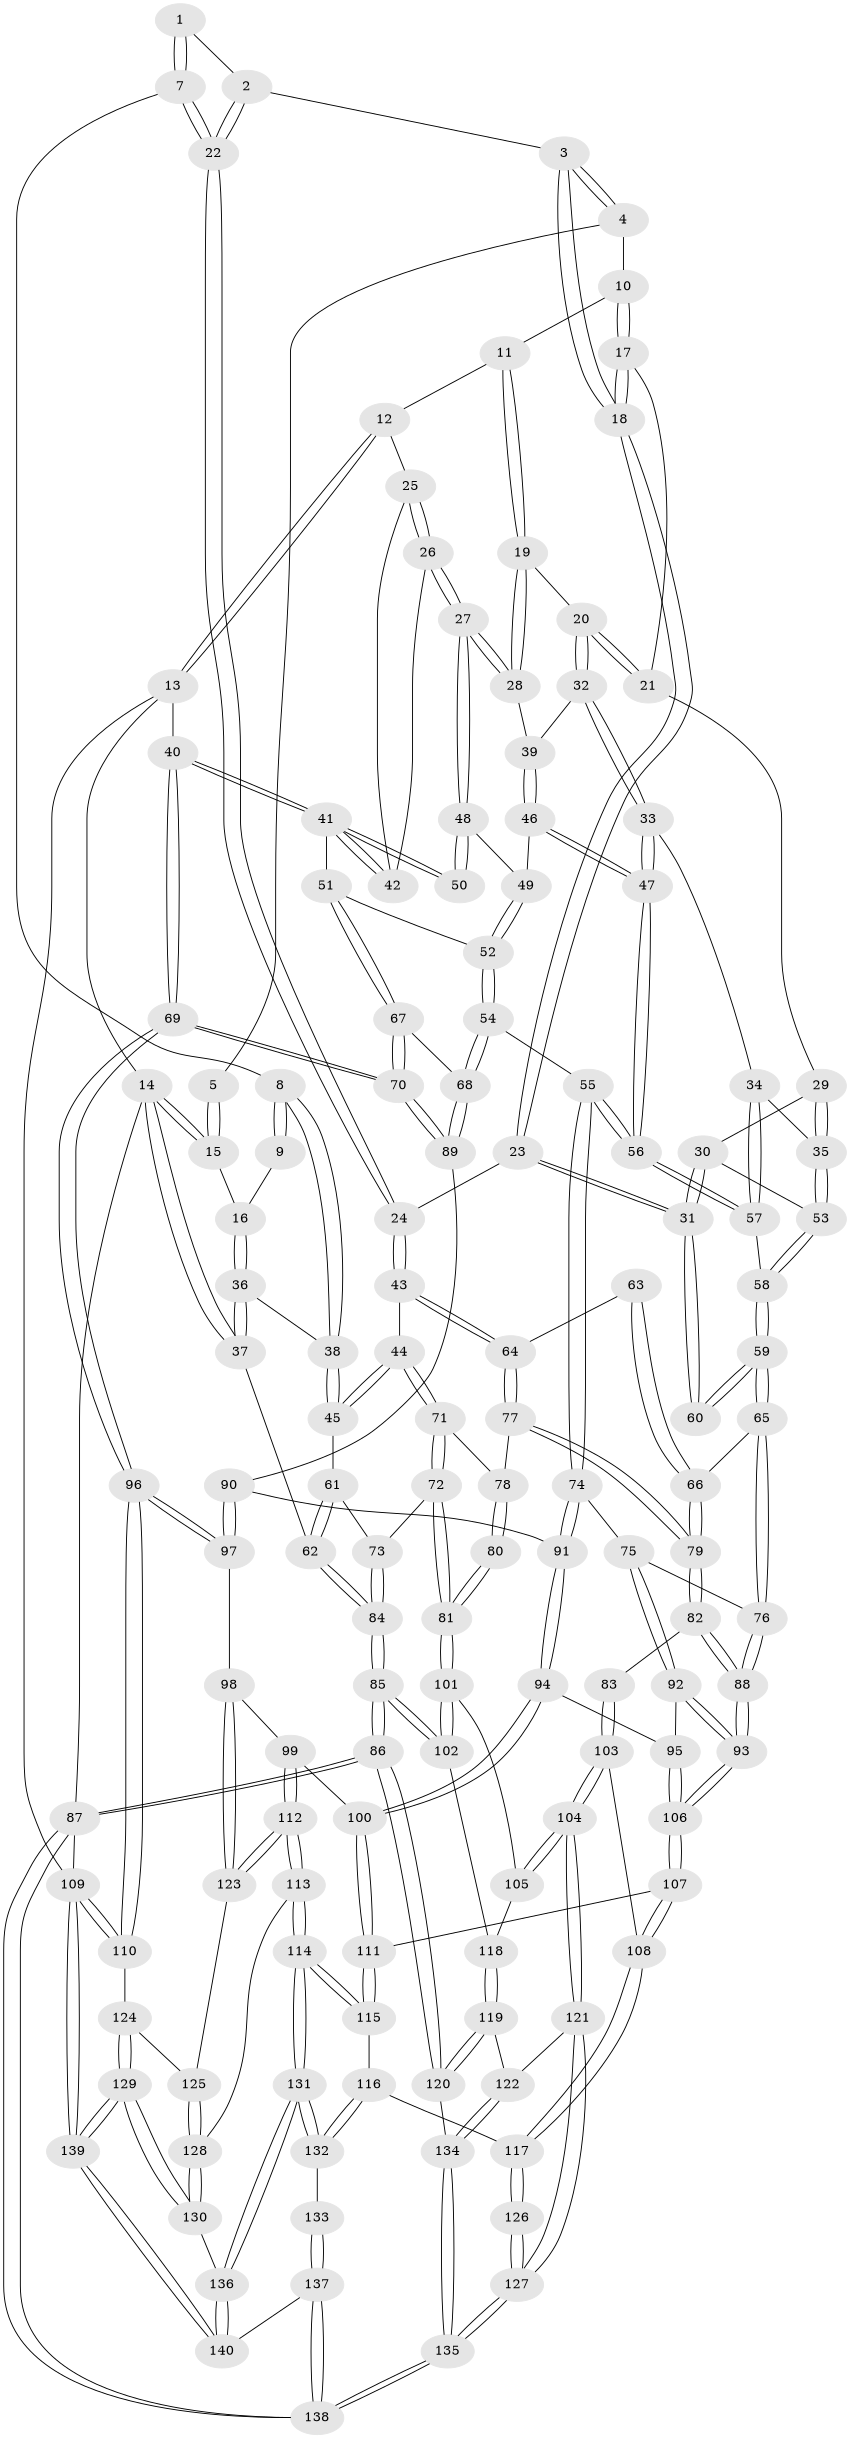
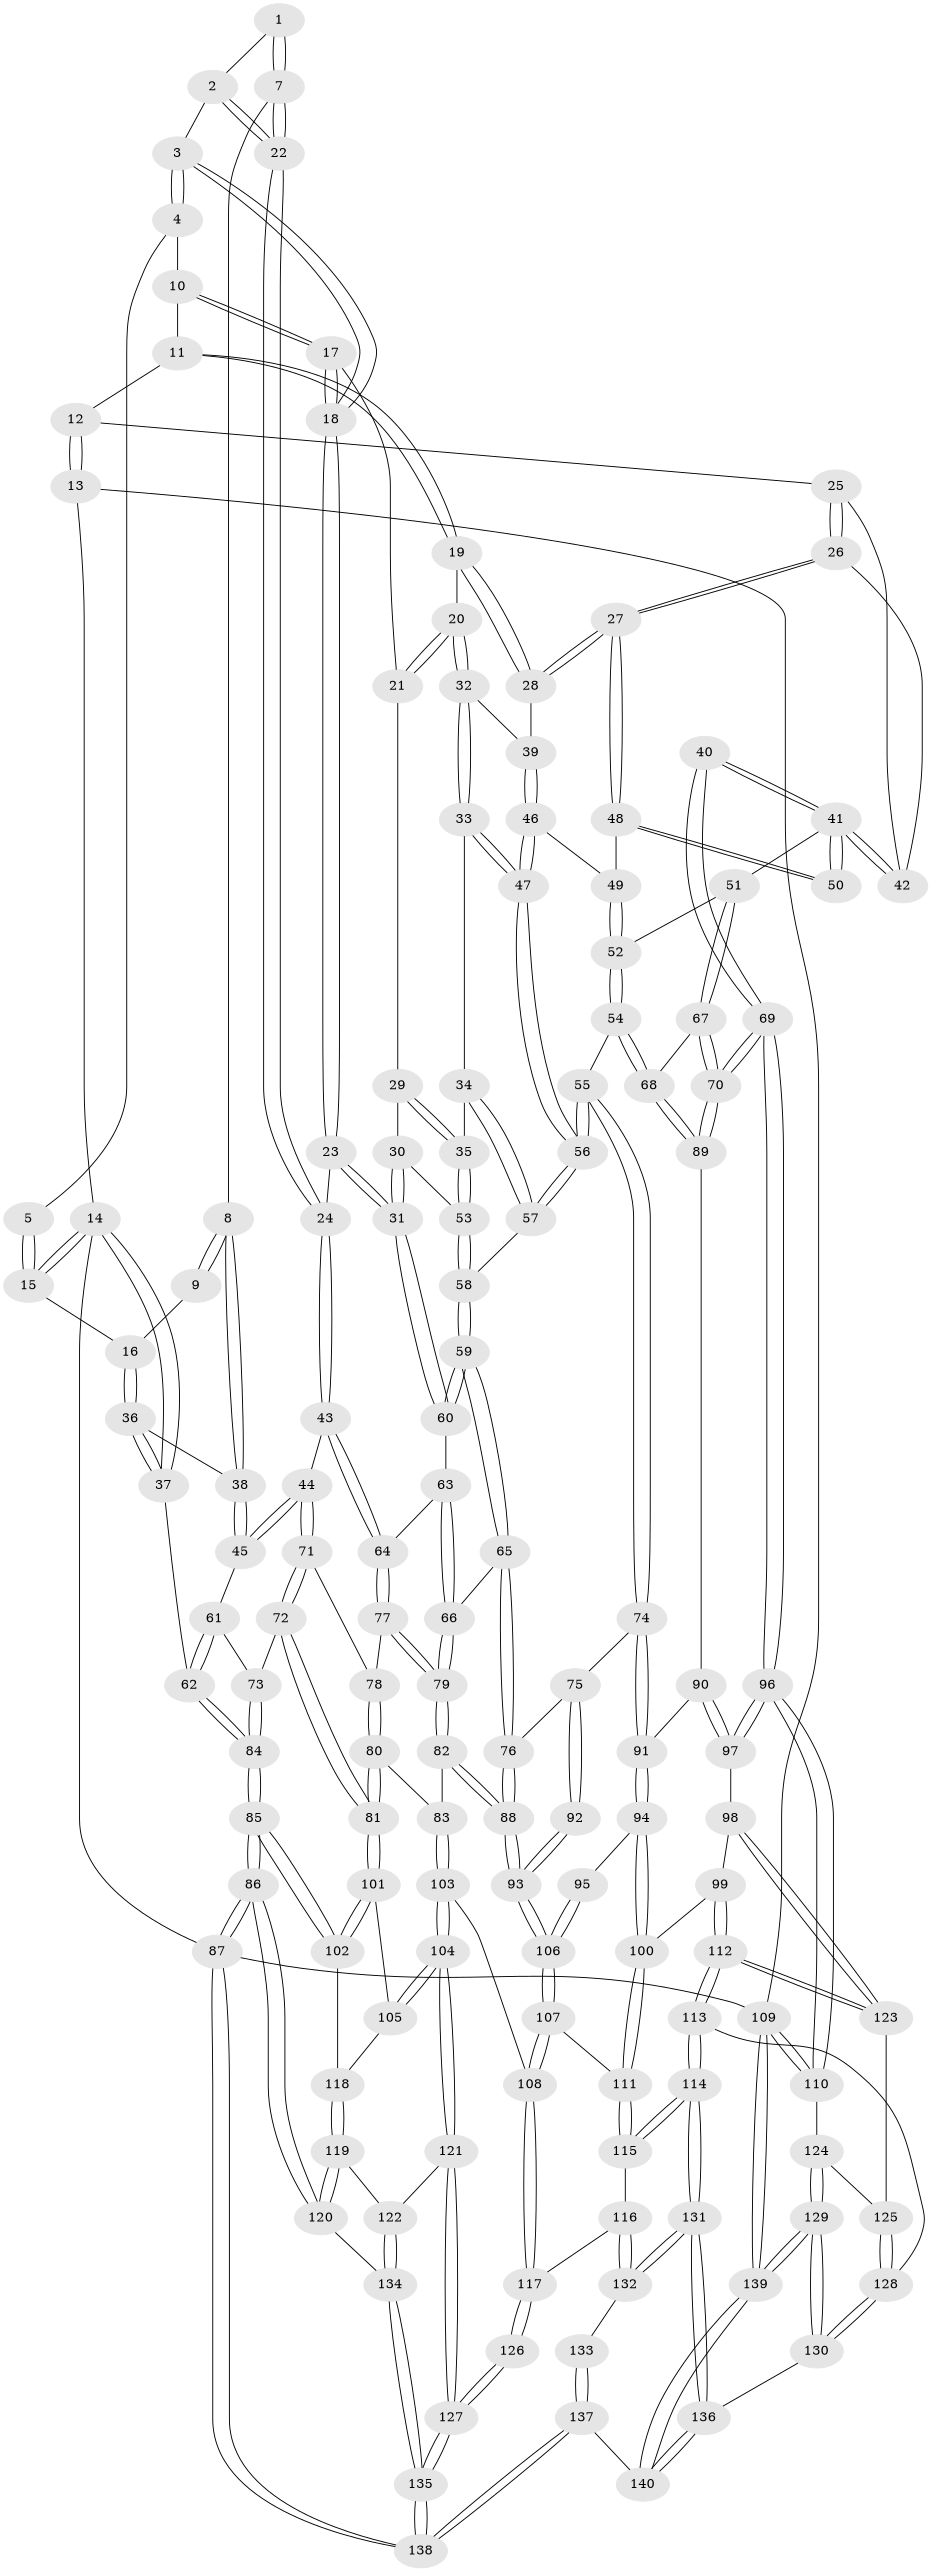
(173, 720) -> none
none -> (446, 1452)
(676, 1719) -> none
none -> (408, 1785)
